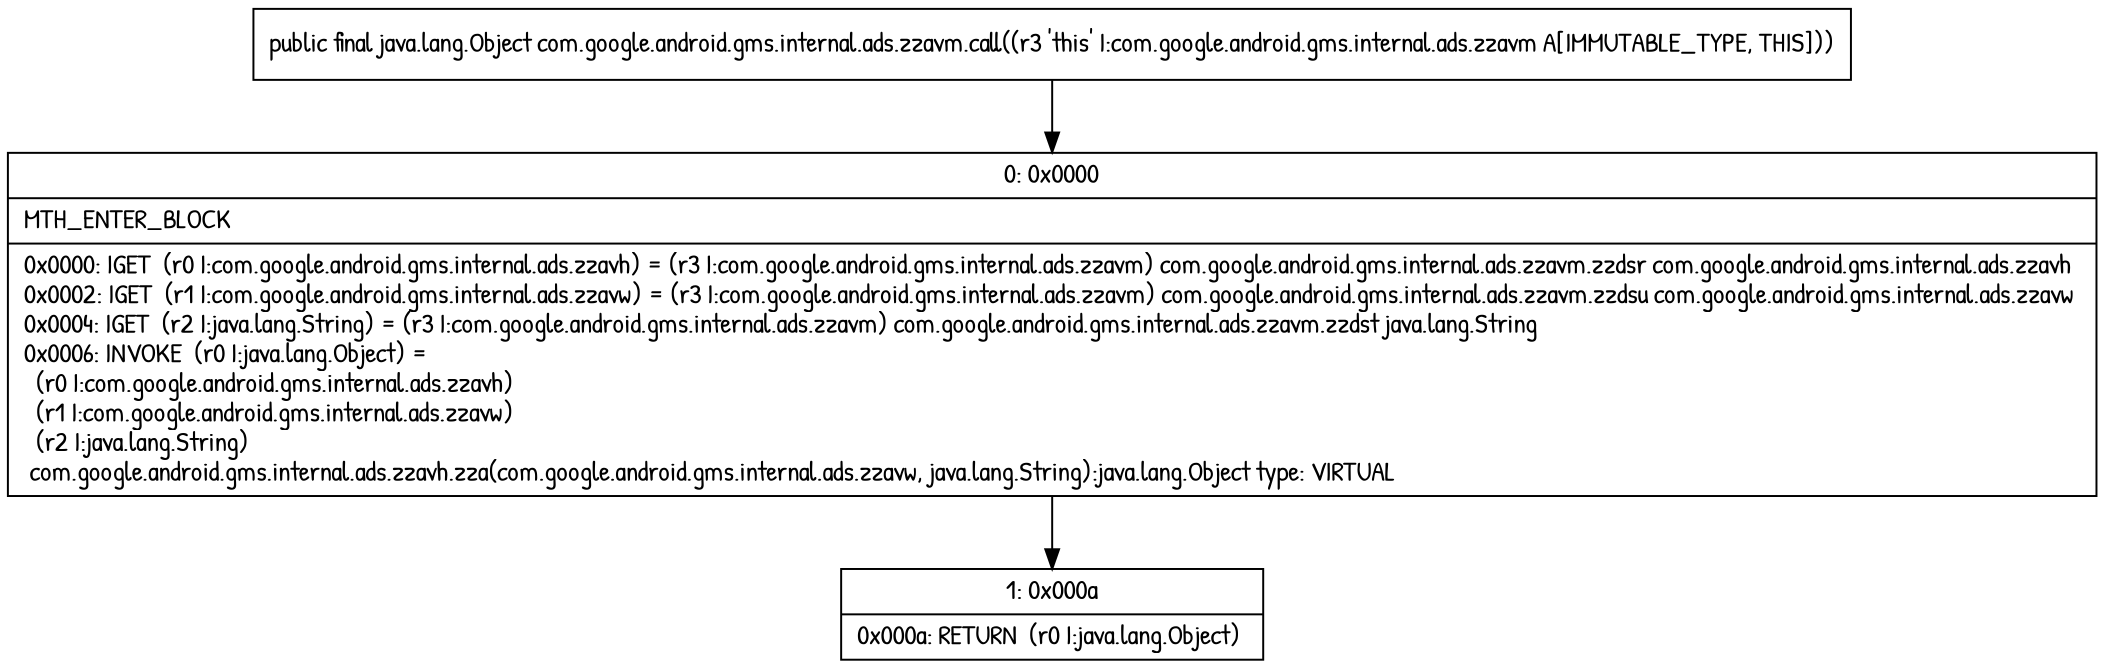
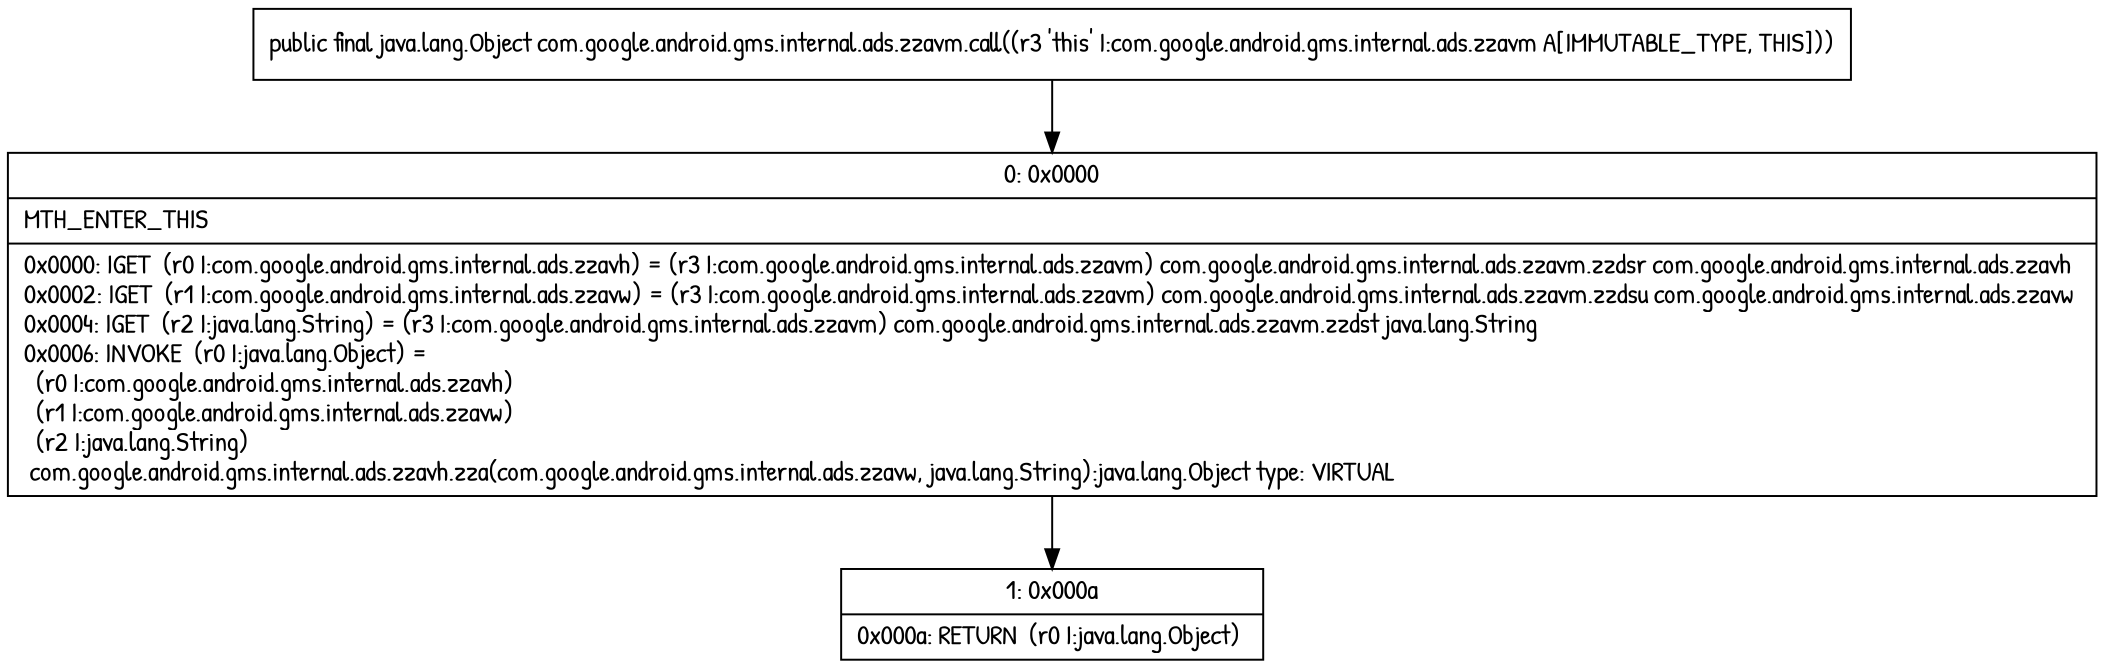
(128, 220) -> (116, 220)
